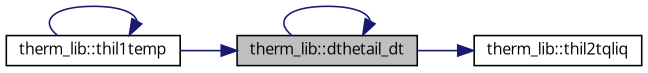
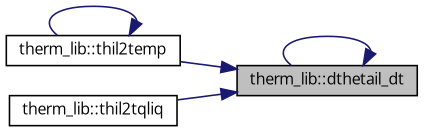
(93, 51) -> (93, 51)
(438, 51) -> (199, 97)
